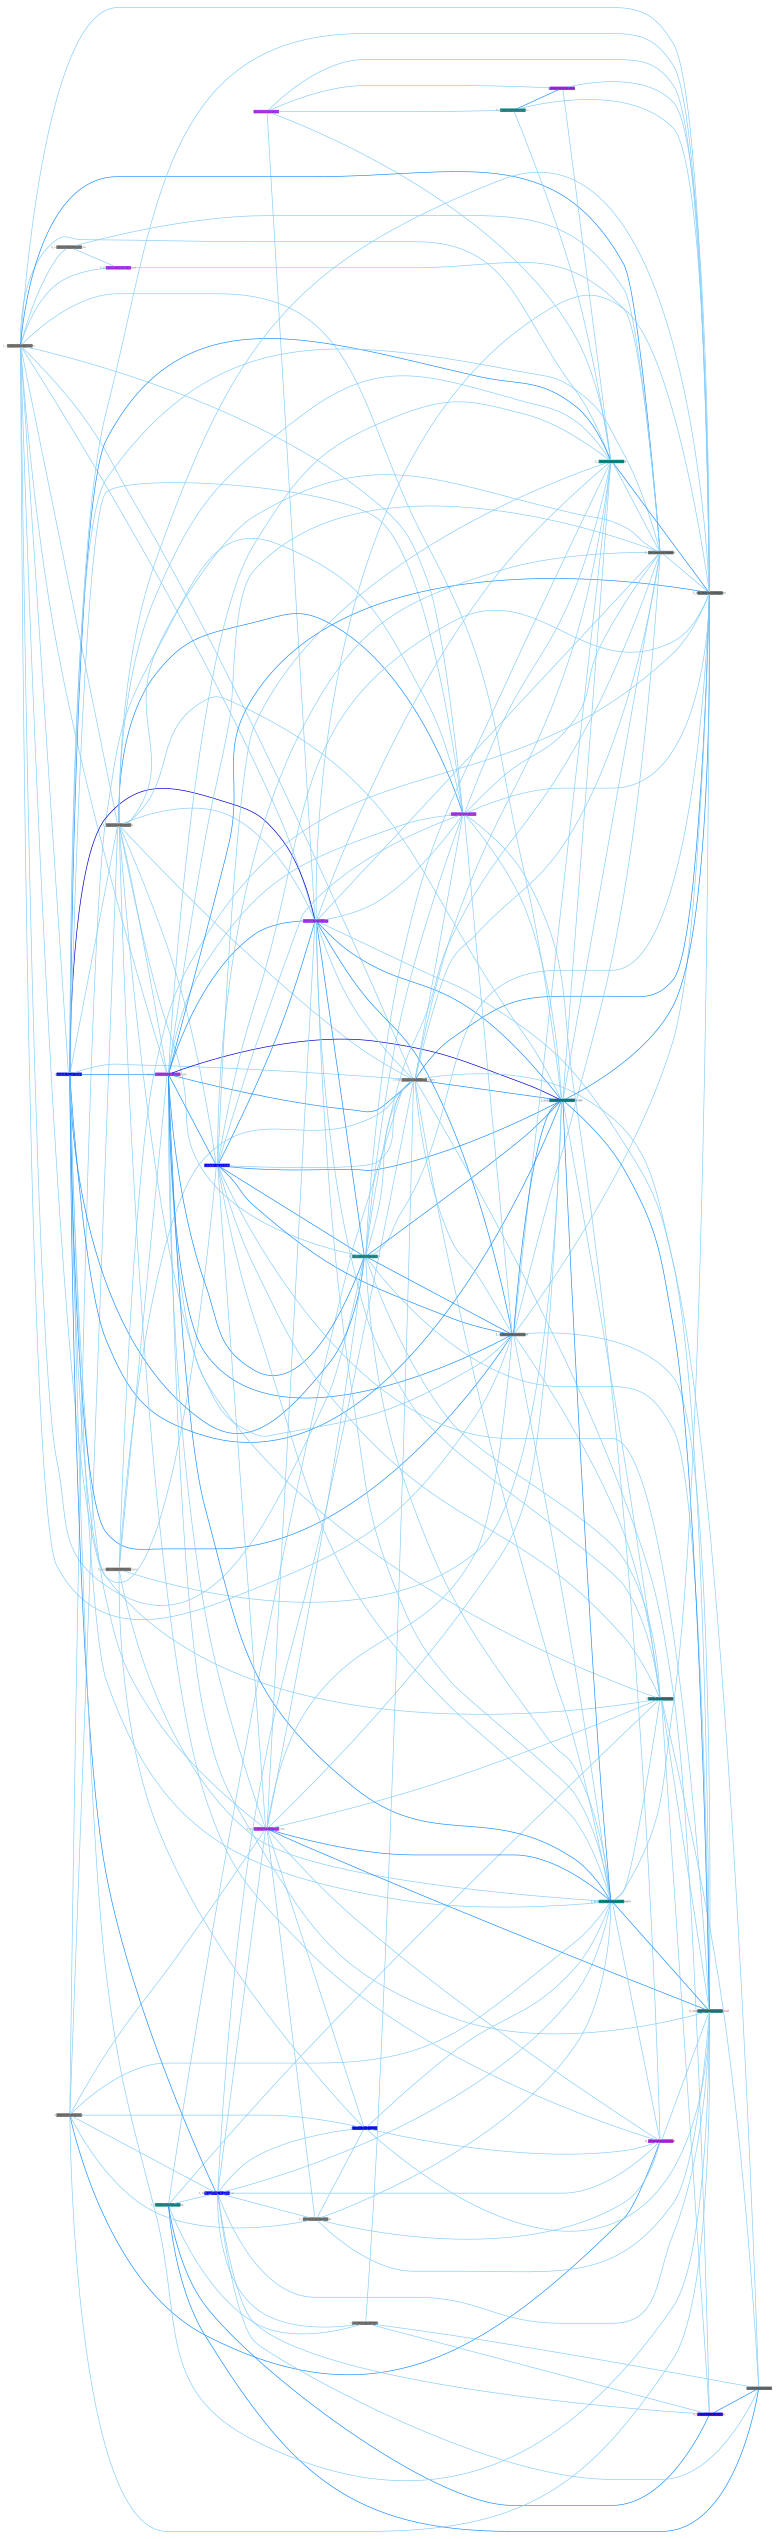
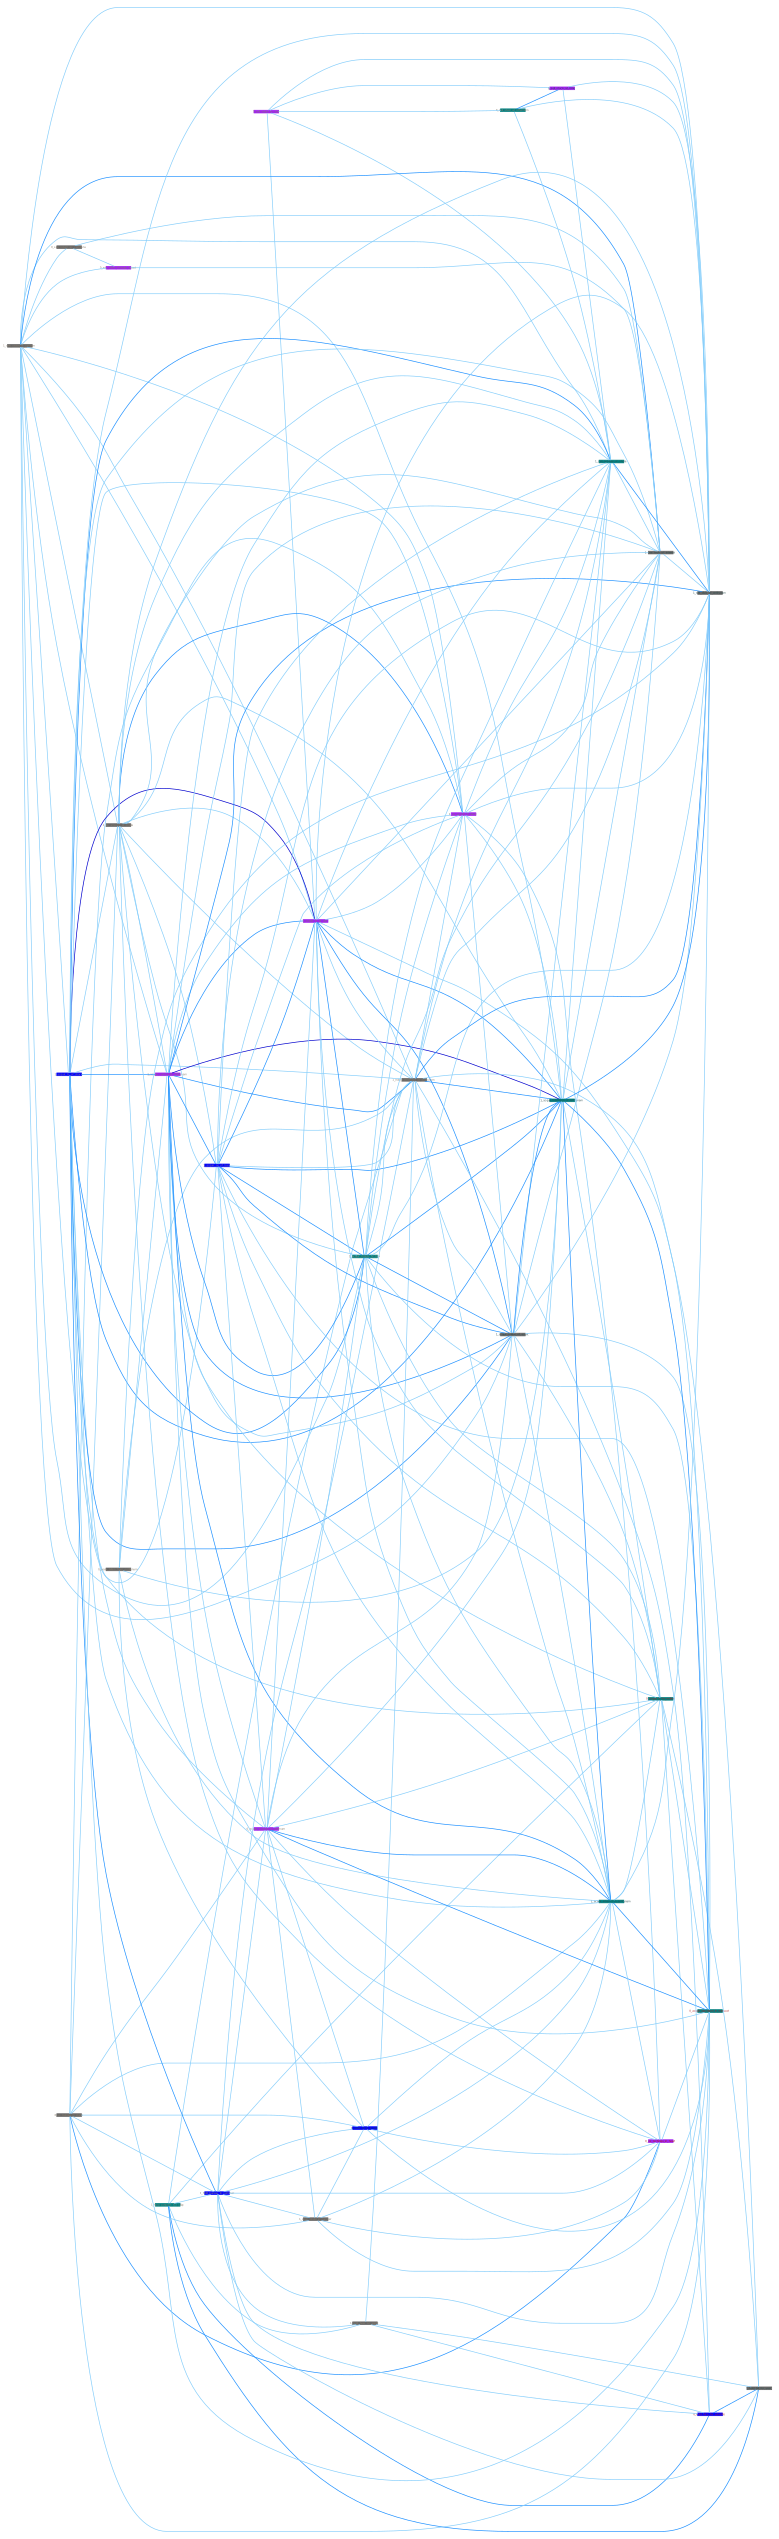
(217, 2193) -> (217, 2193)
